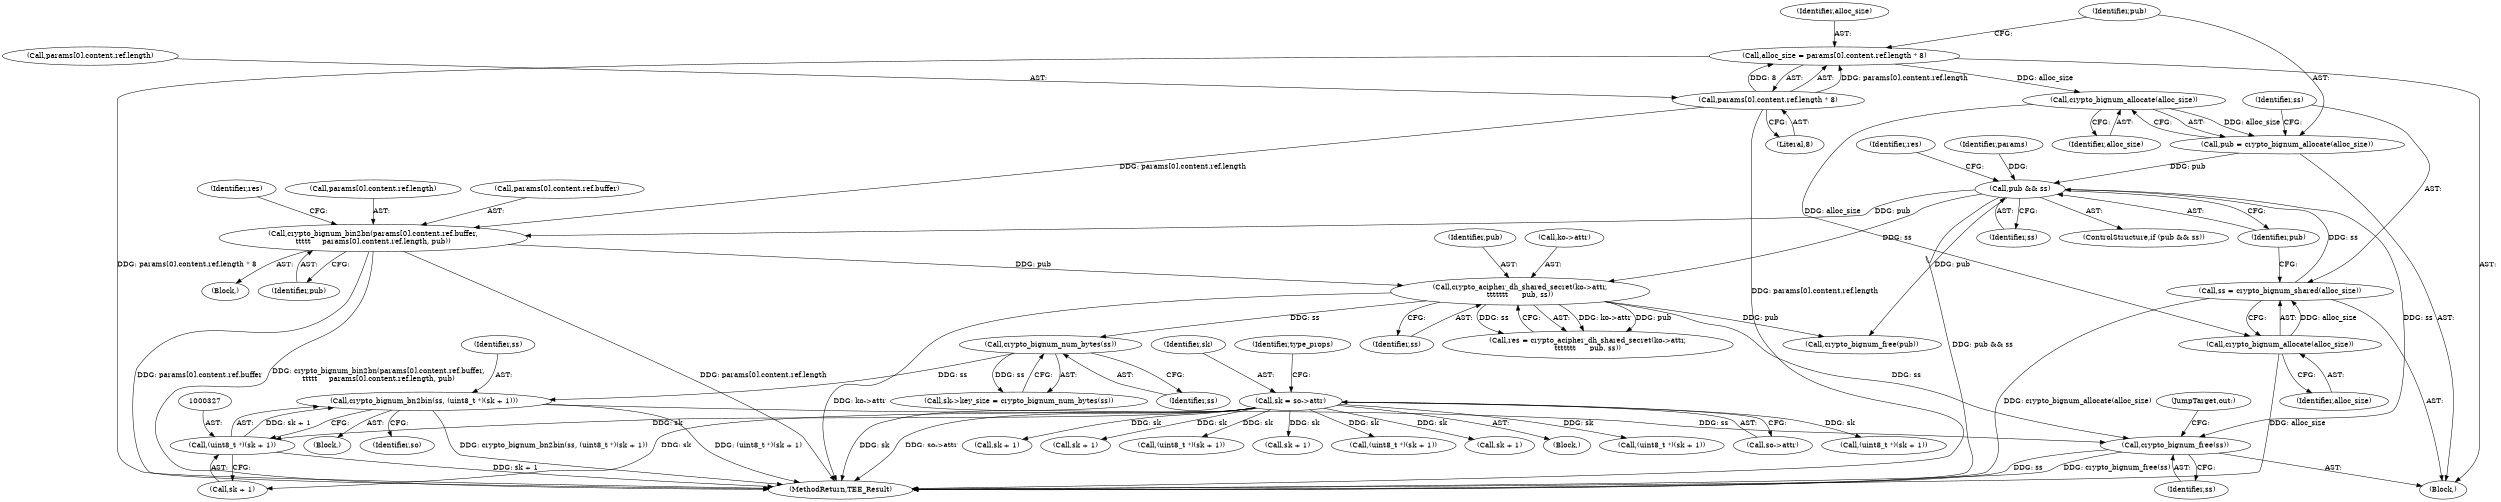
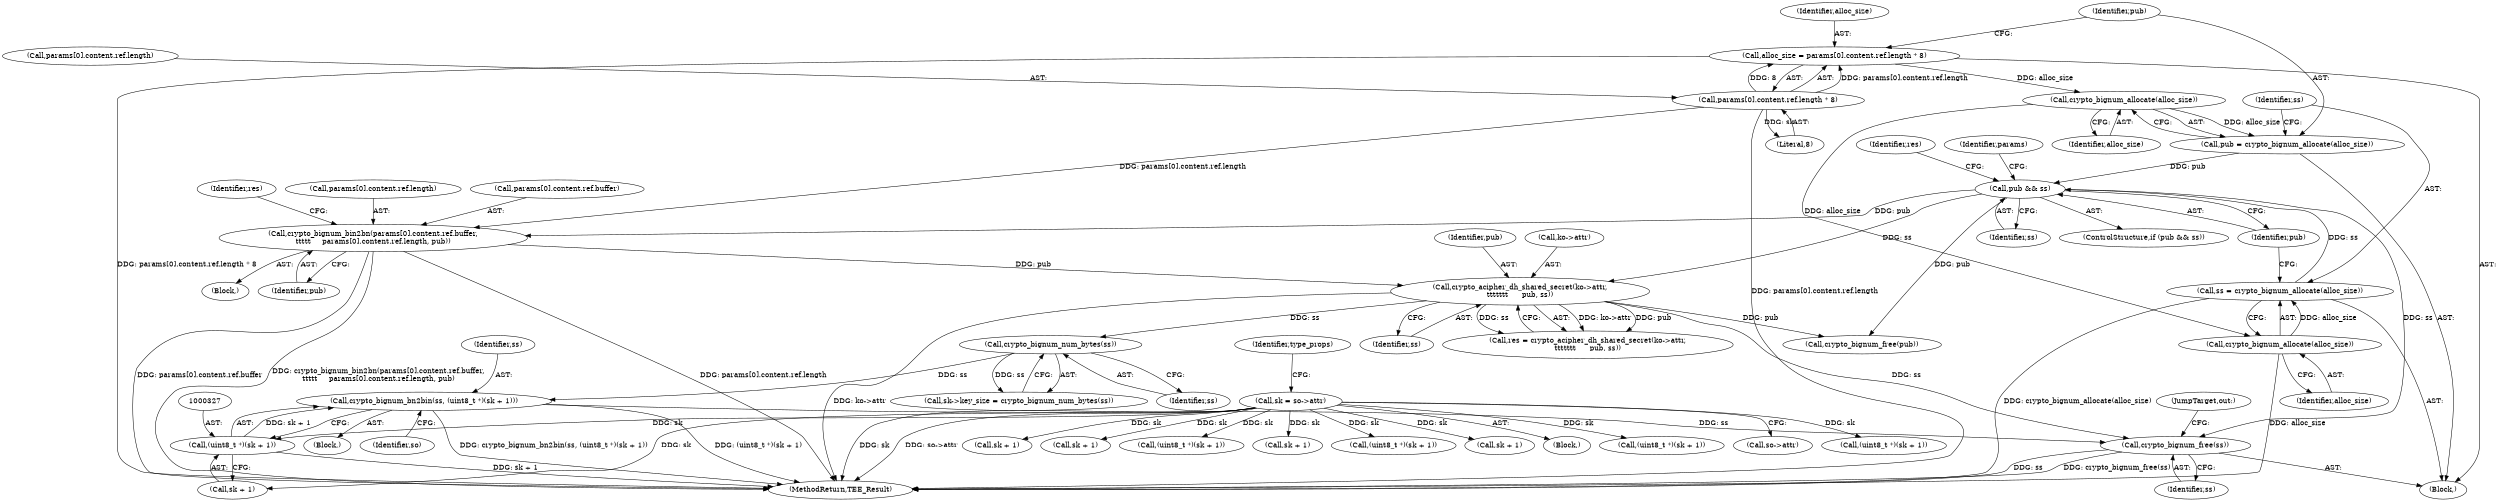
(1779, 123) -> (1779, 123)
(2019, 167) -> (2019, 167)
(2280, 291) -> (2280, 291)
(1188, 345) -> none
(1555, 406) -> none
(390, 419) -> (414, 426)
(1608, 487) -> none
